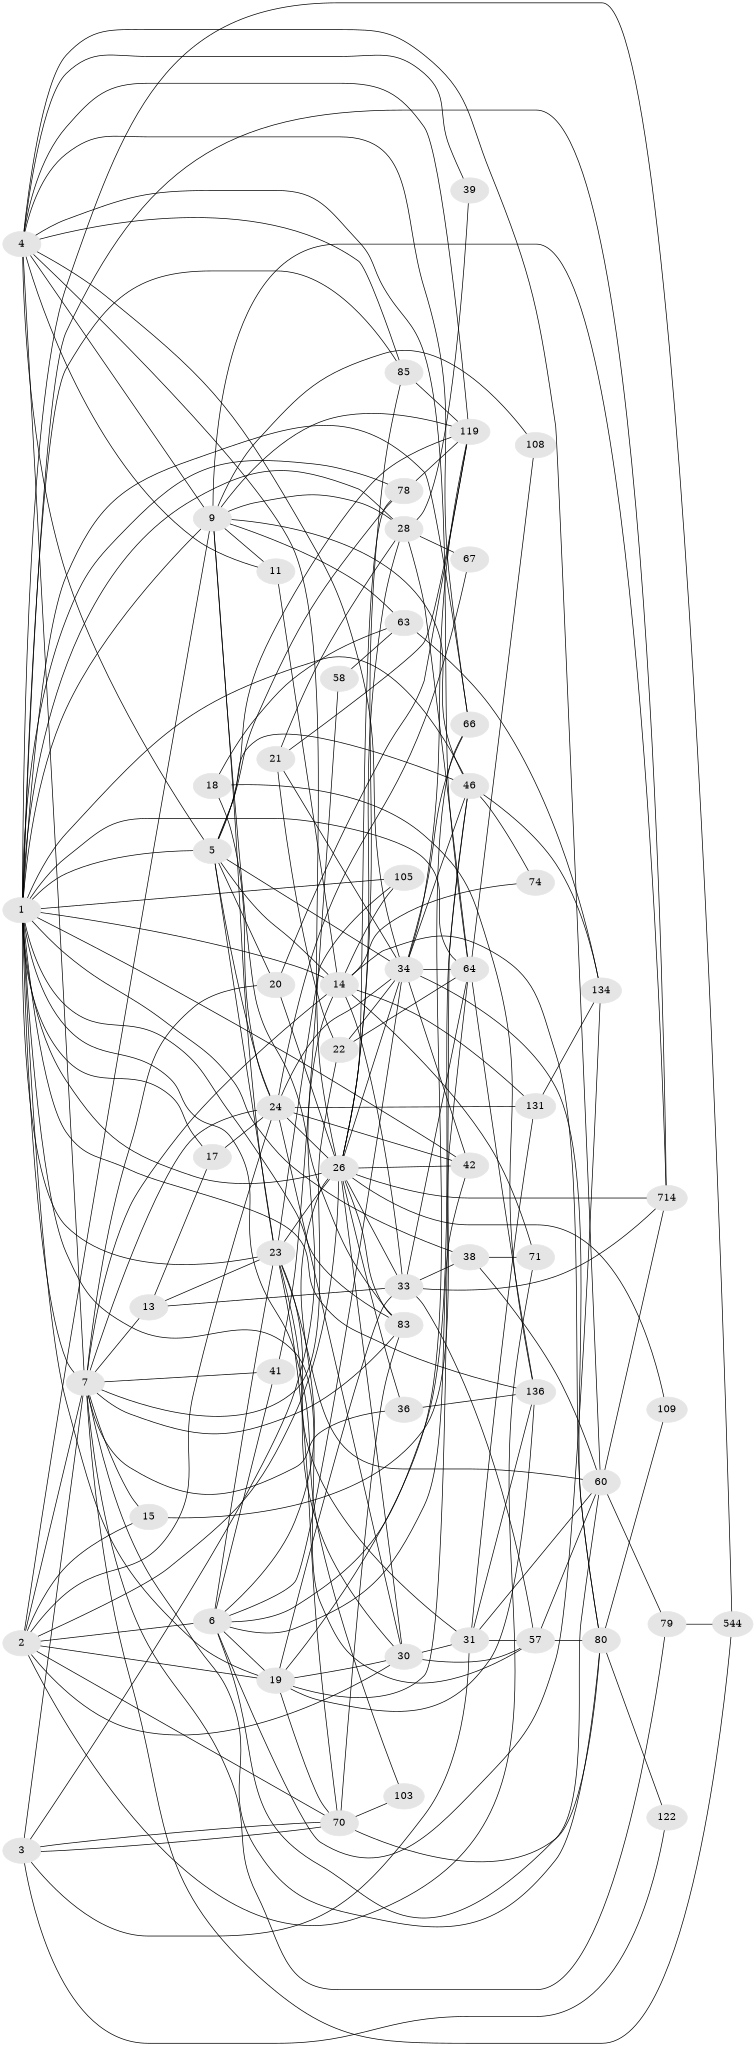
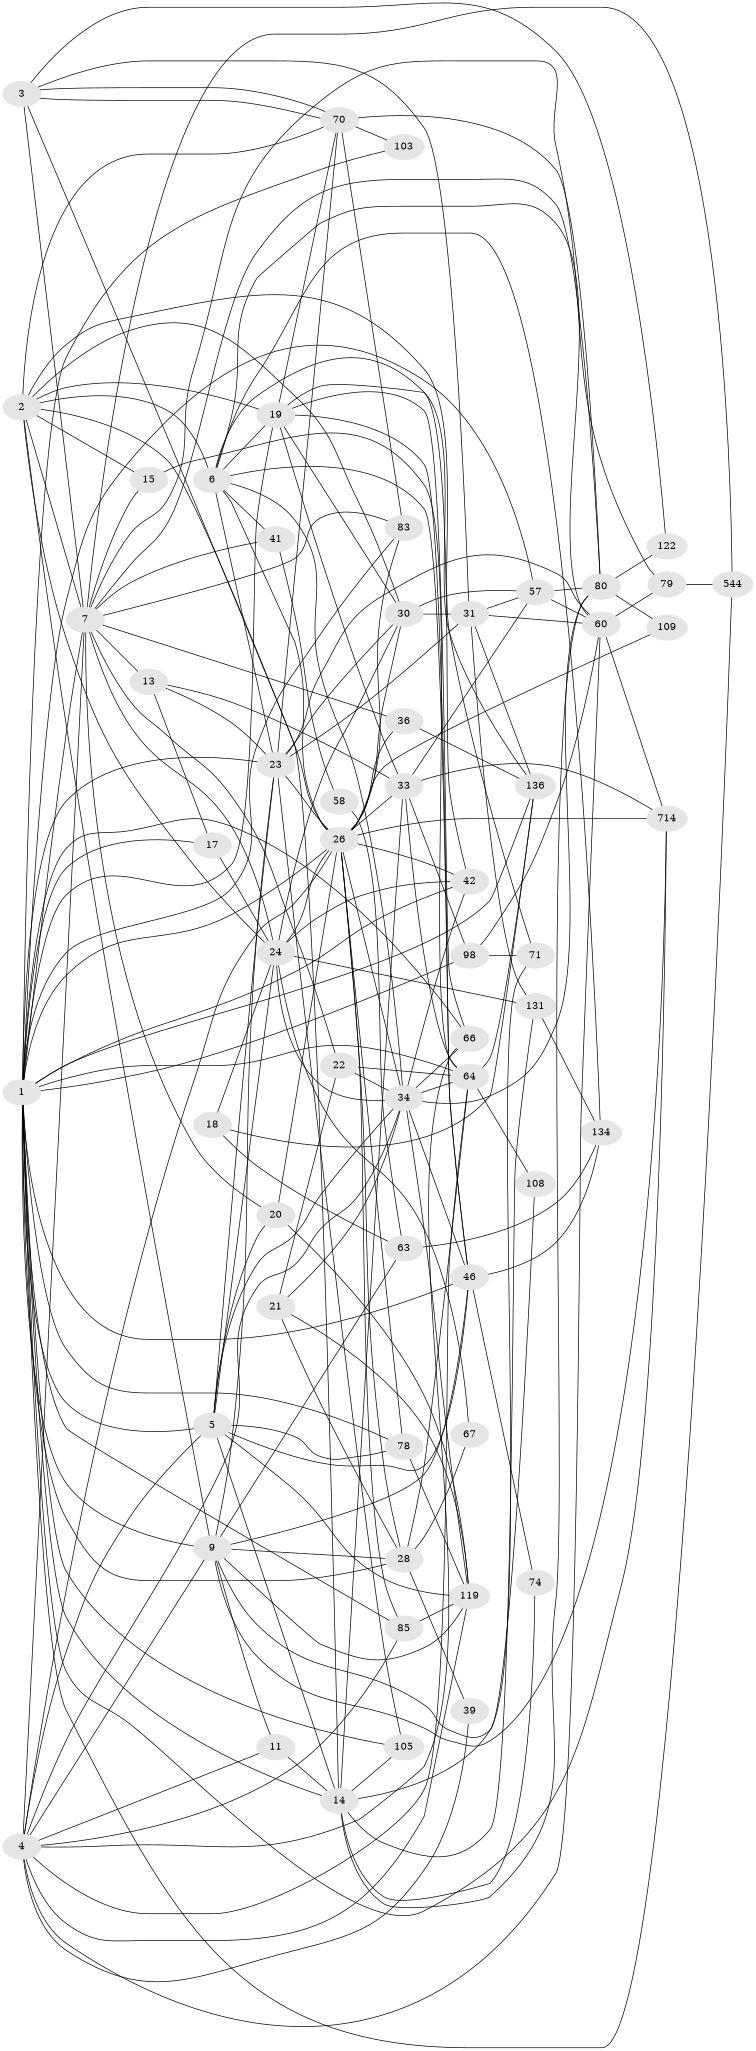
(250, 959) -> none
(163, 1156) -> none
(470, 1257) -> (470, 956)
